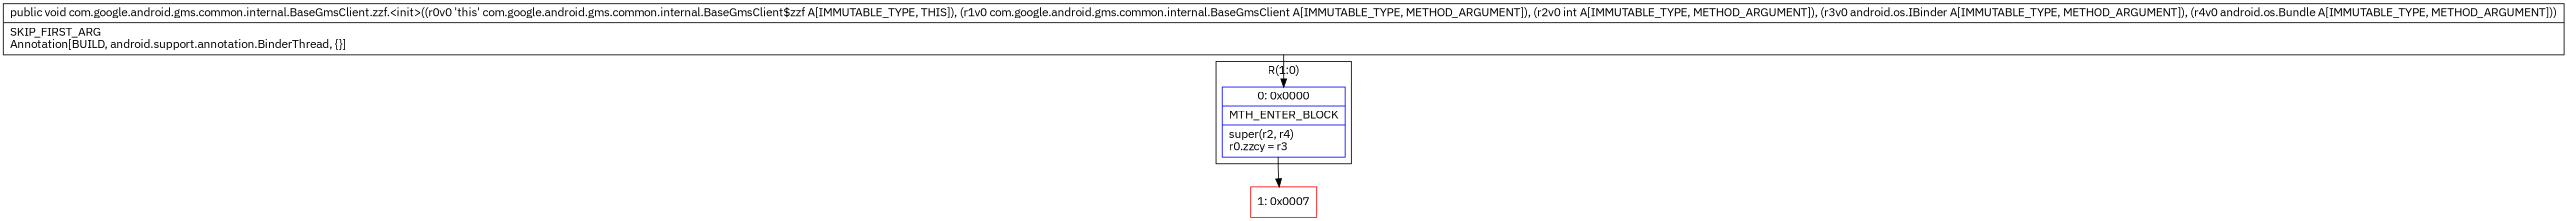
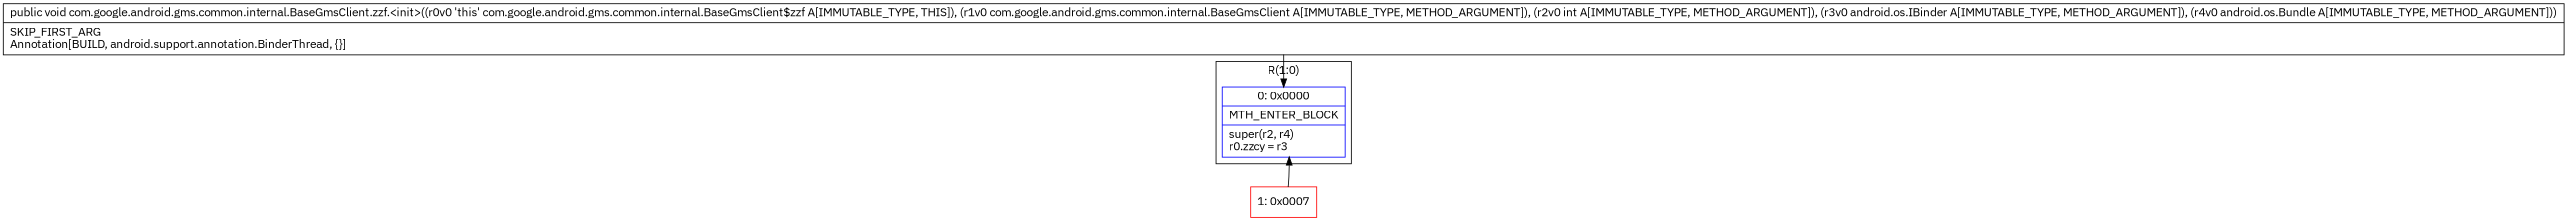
(1278, 169) -> (1289, 176)
